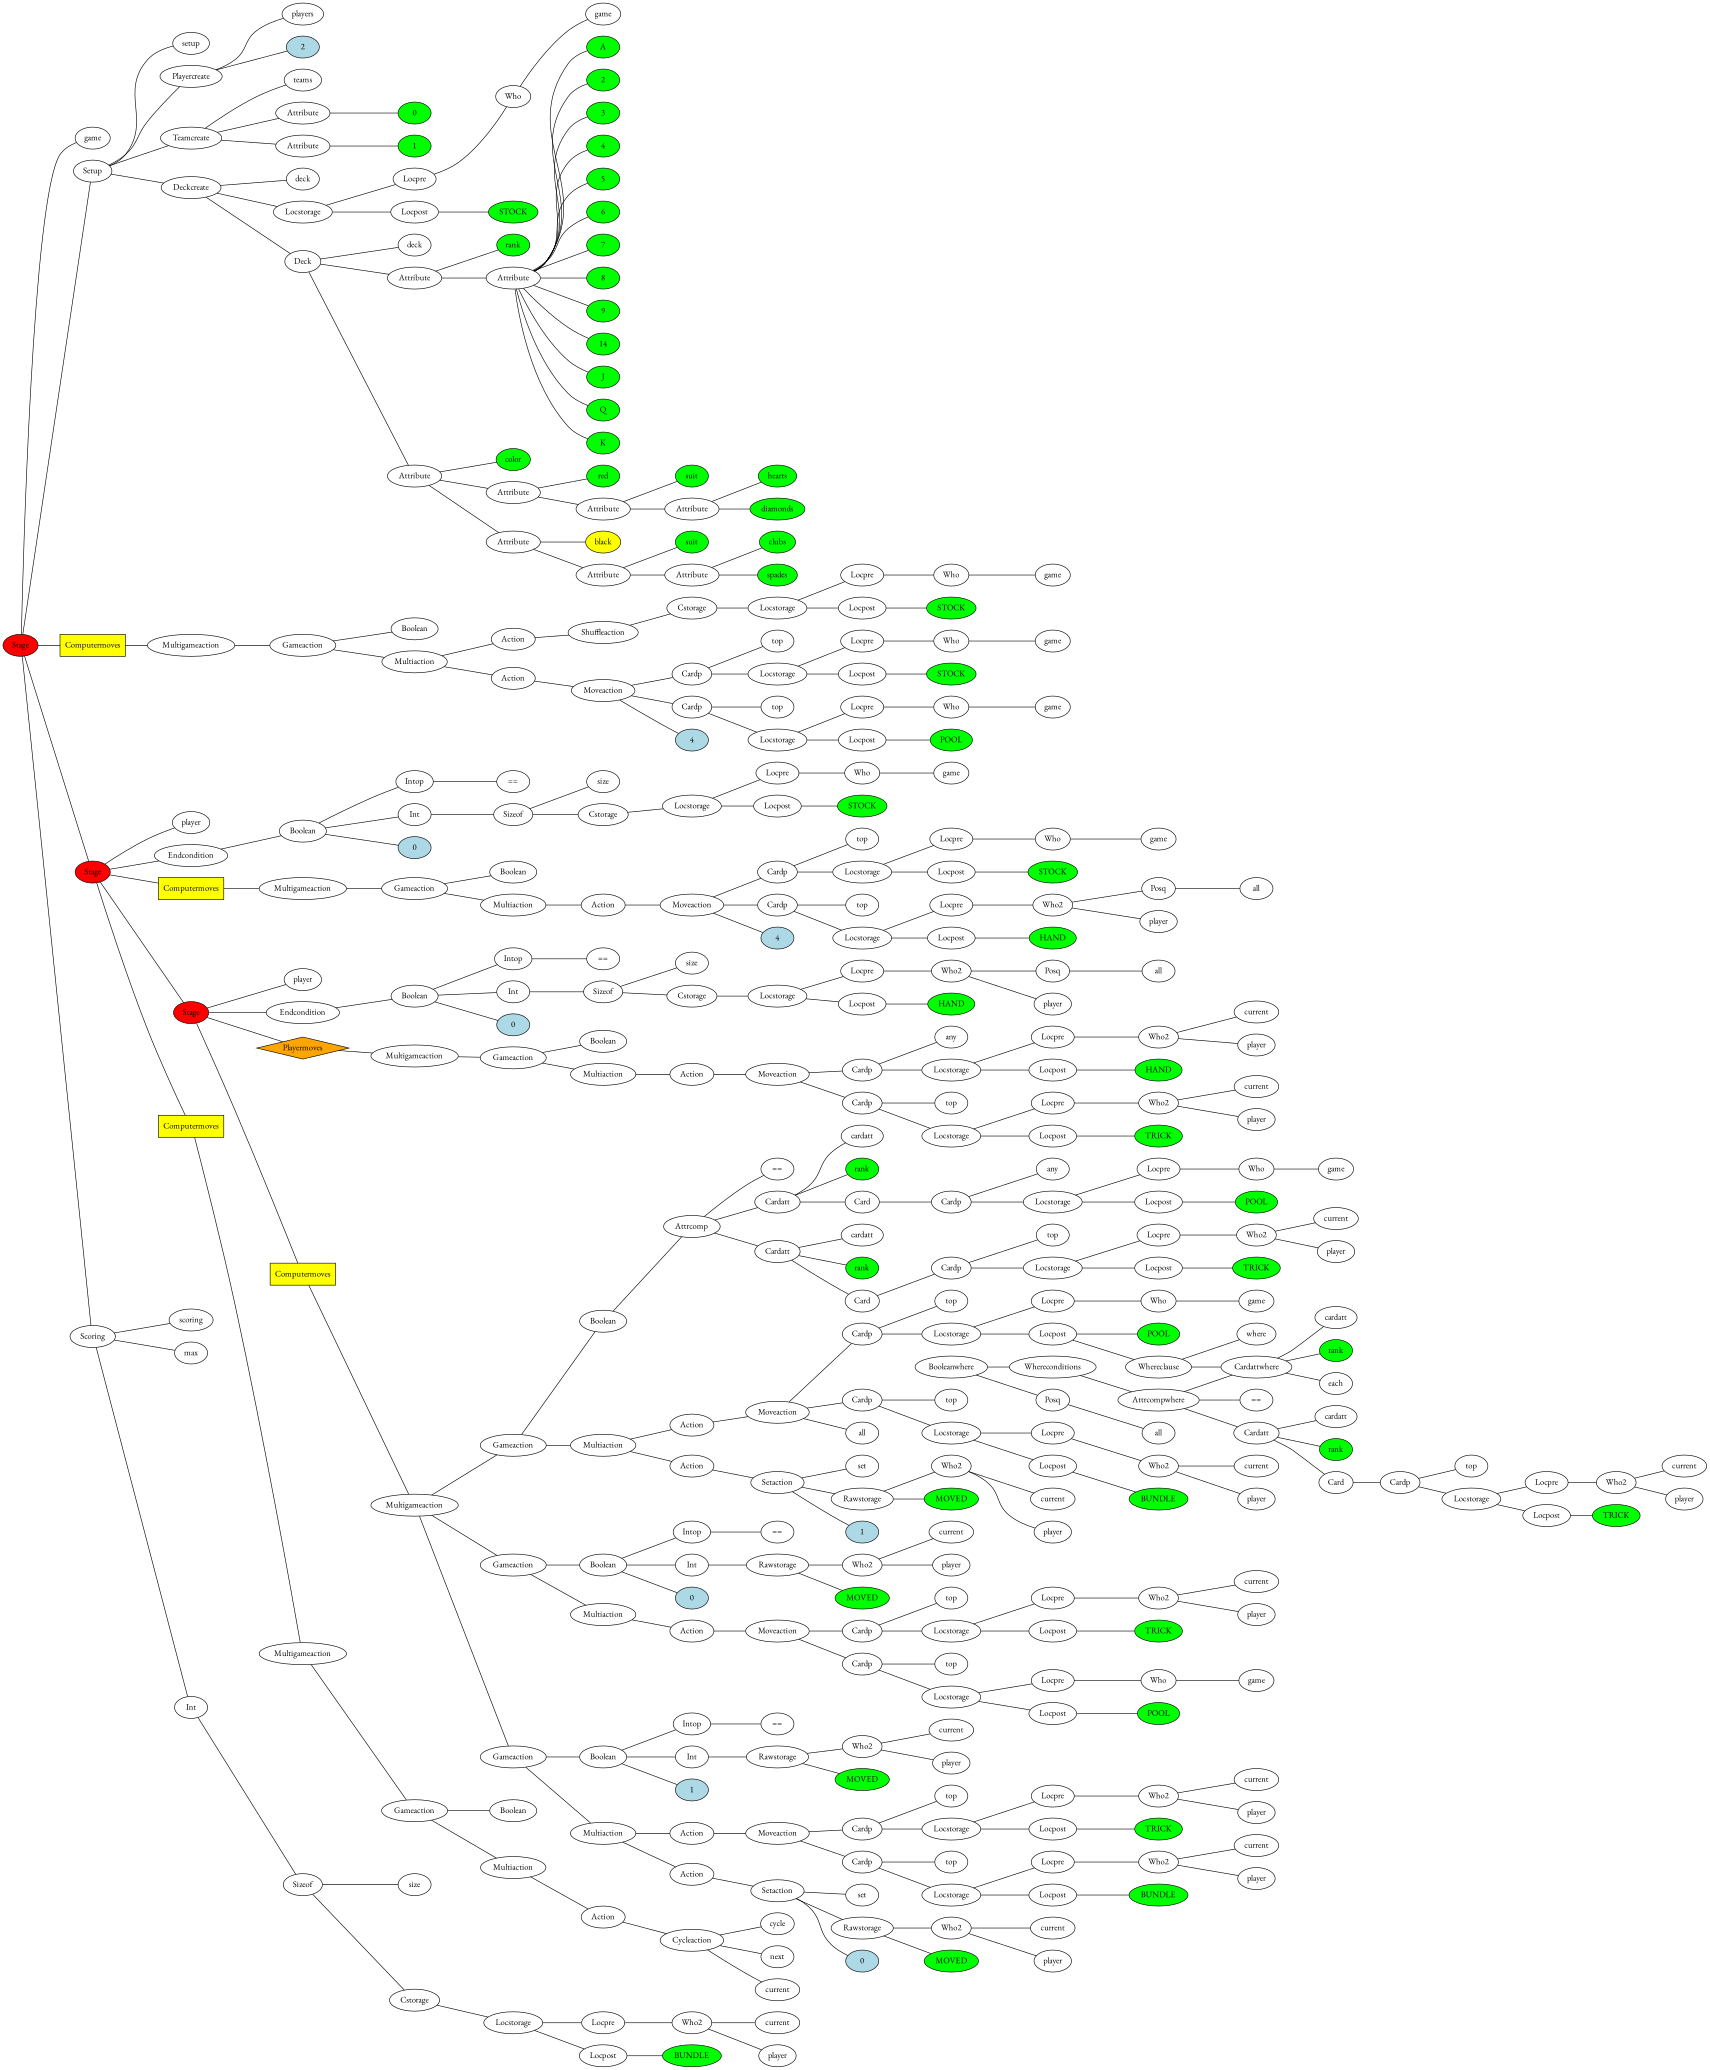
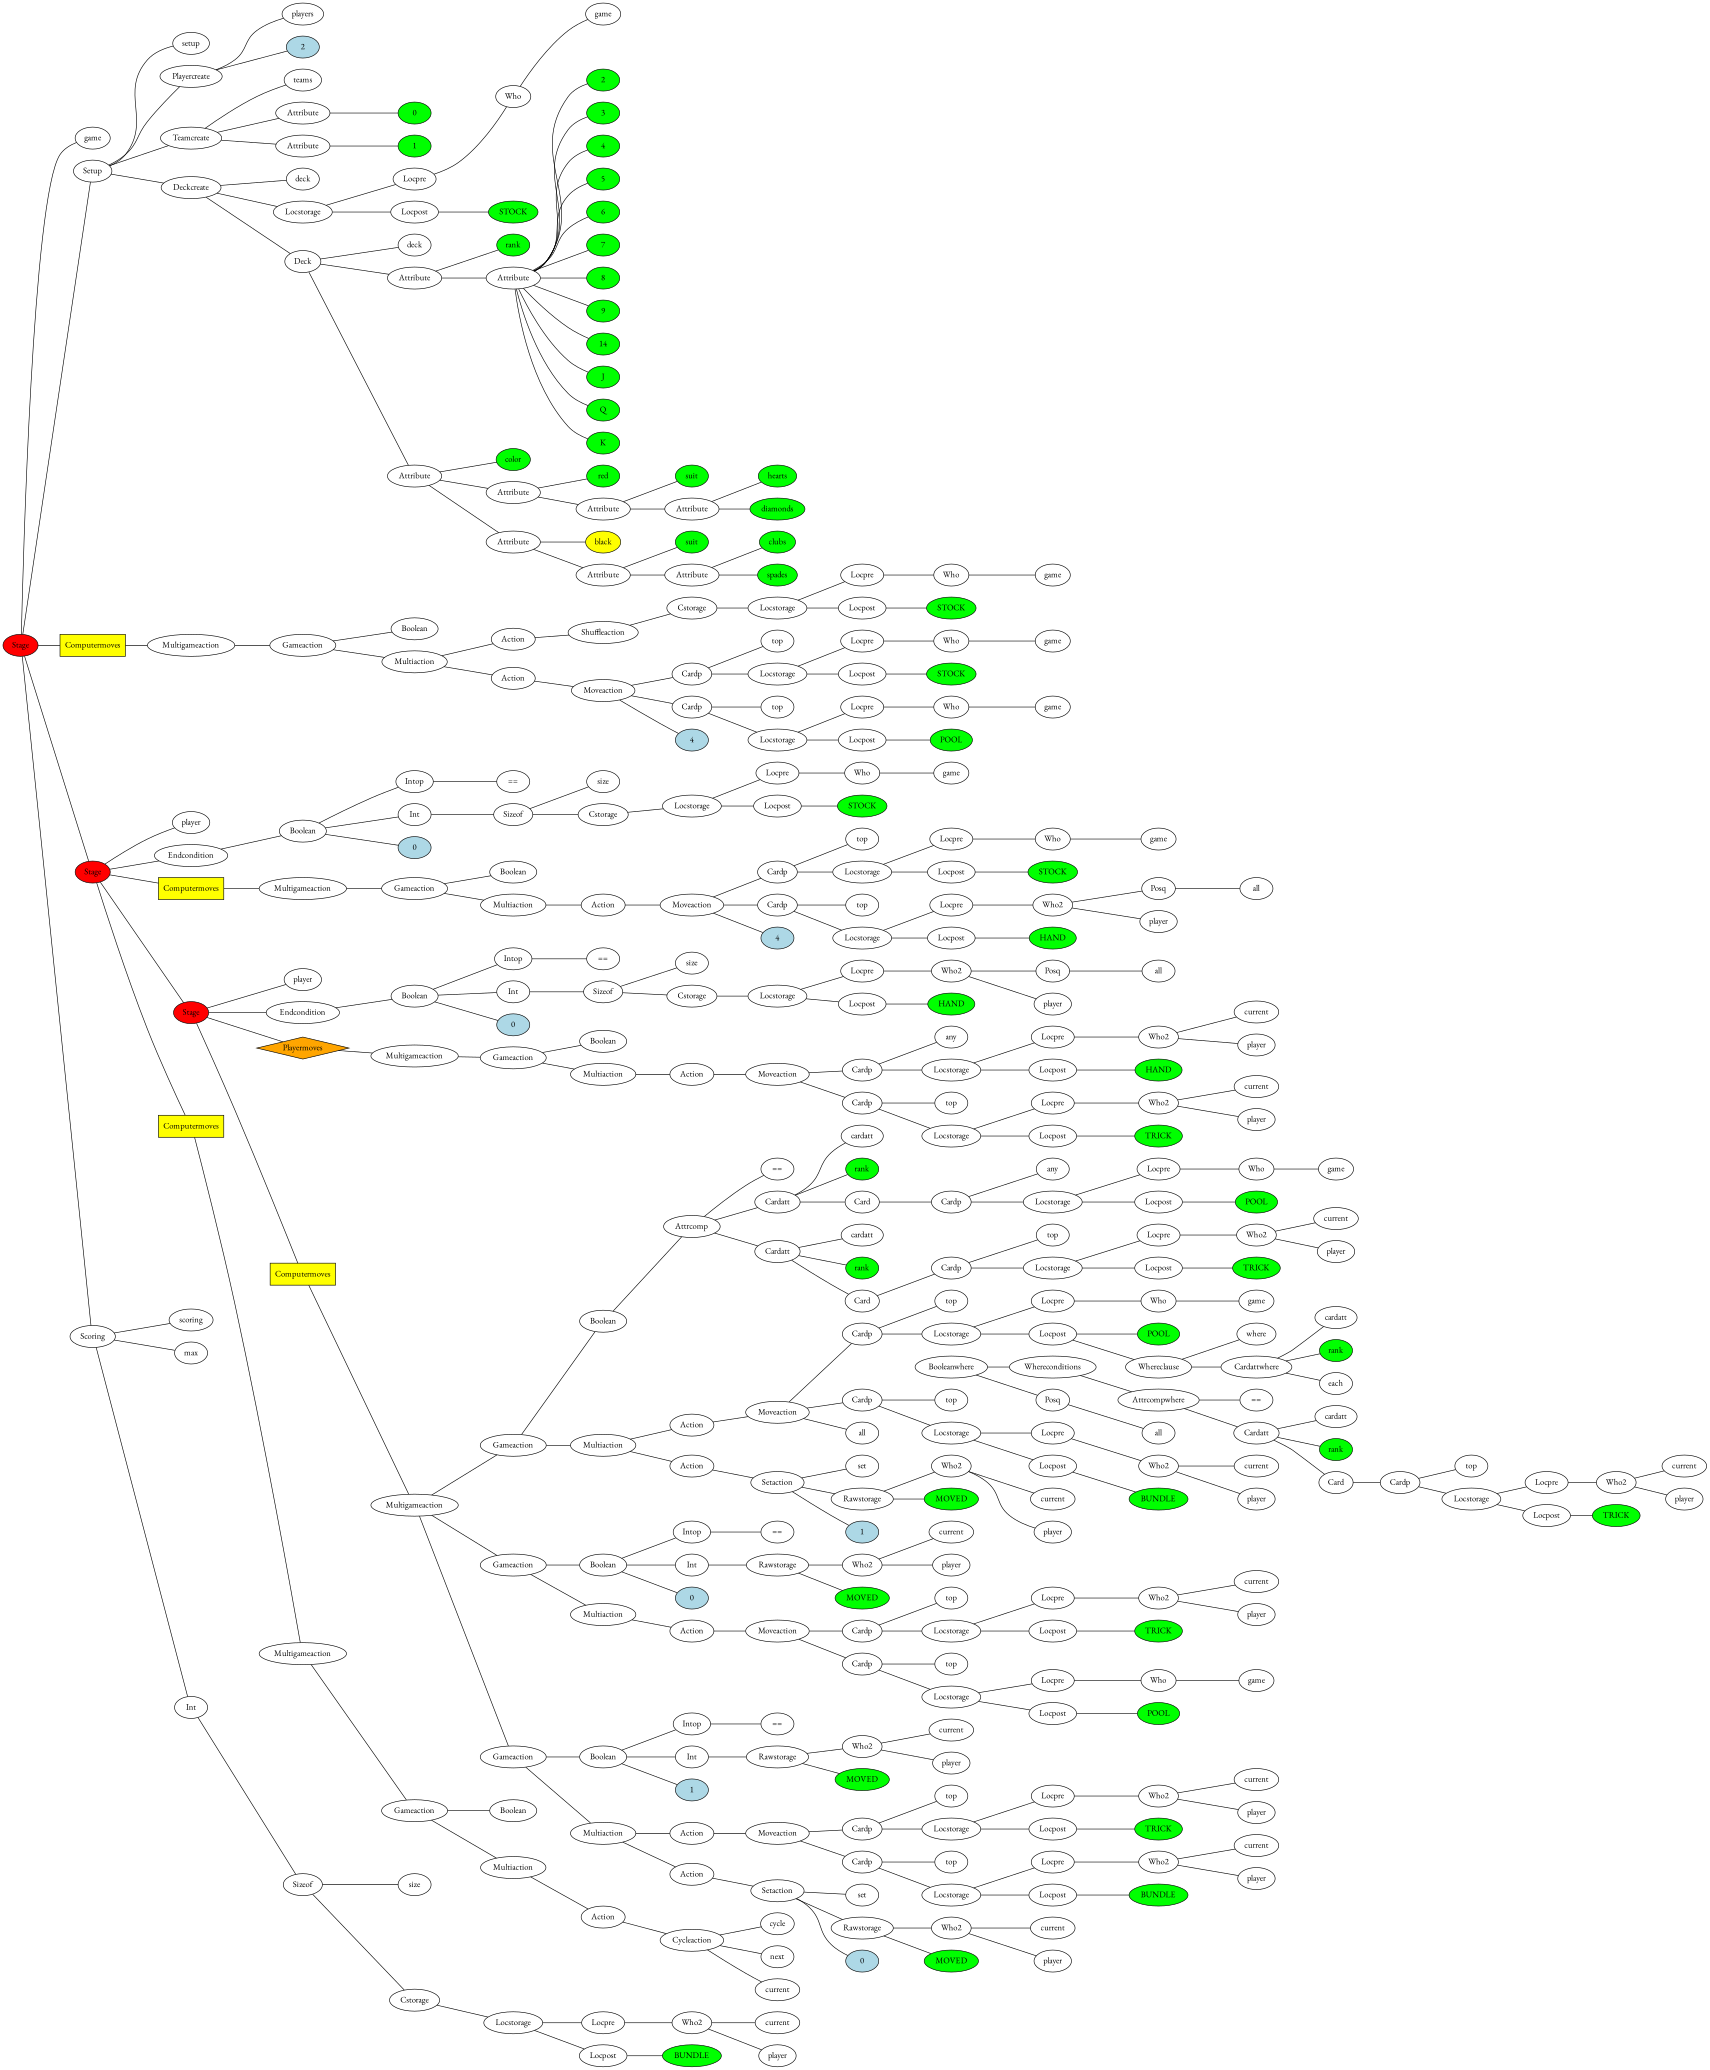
(603, 47) -> none
(1208, 1383) -> none
